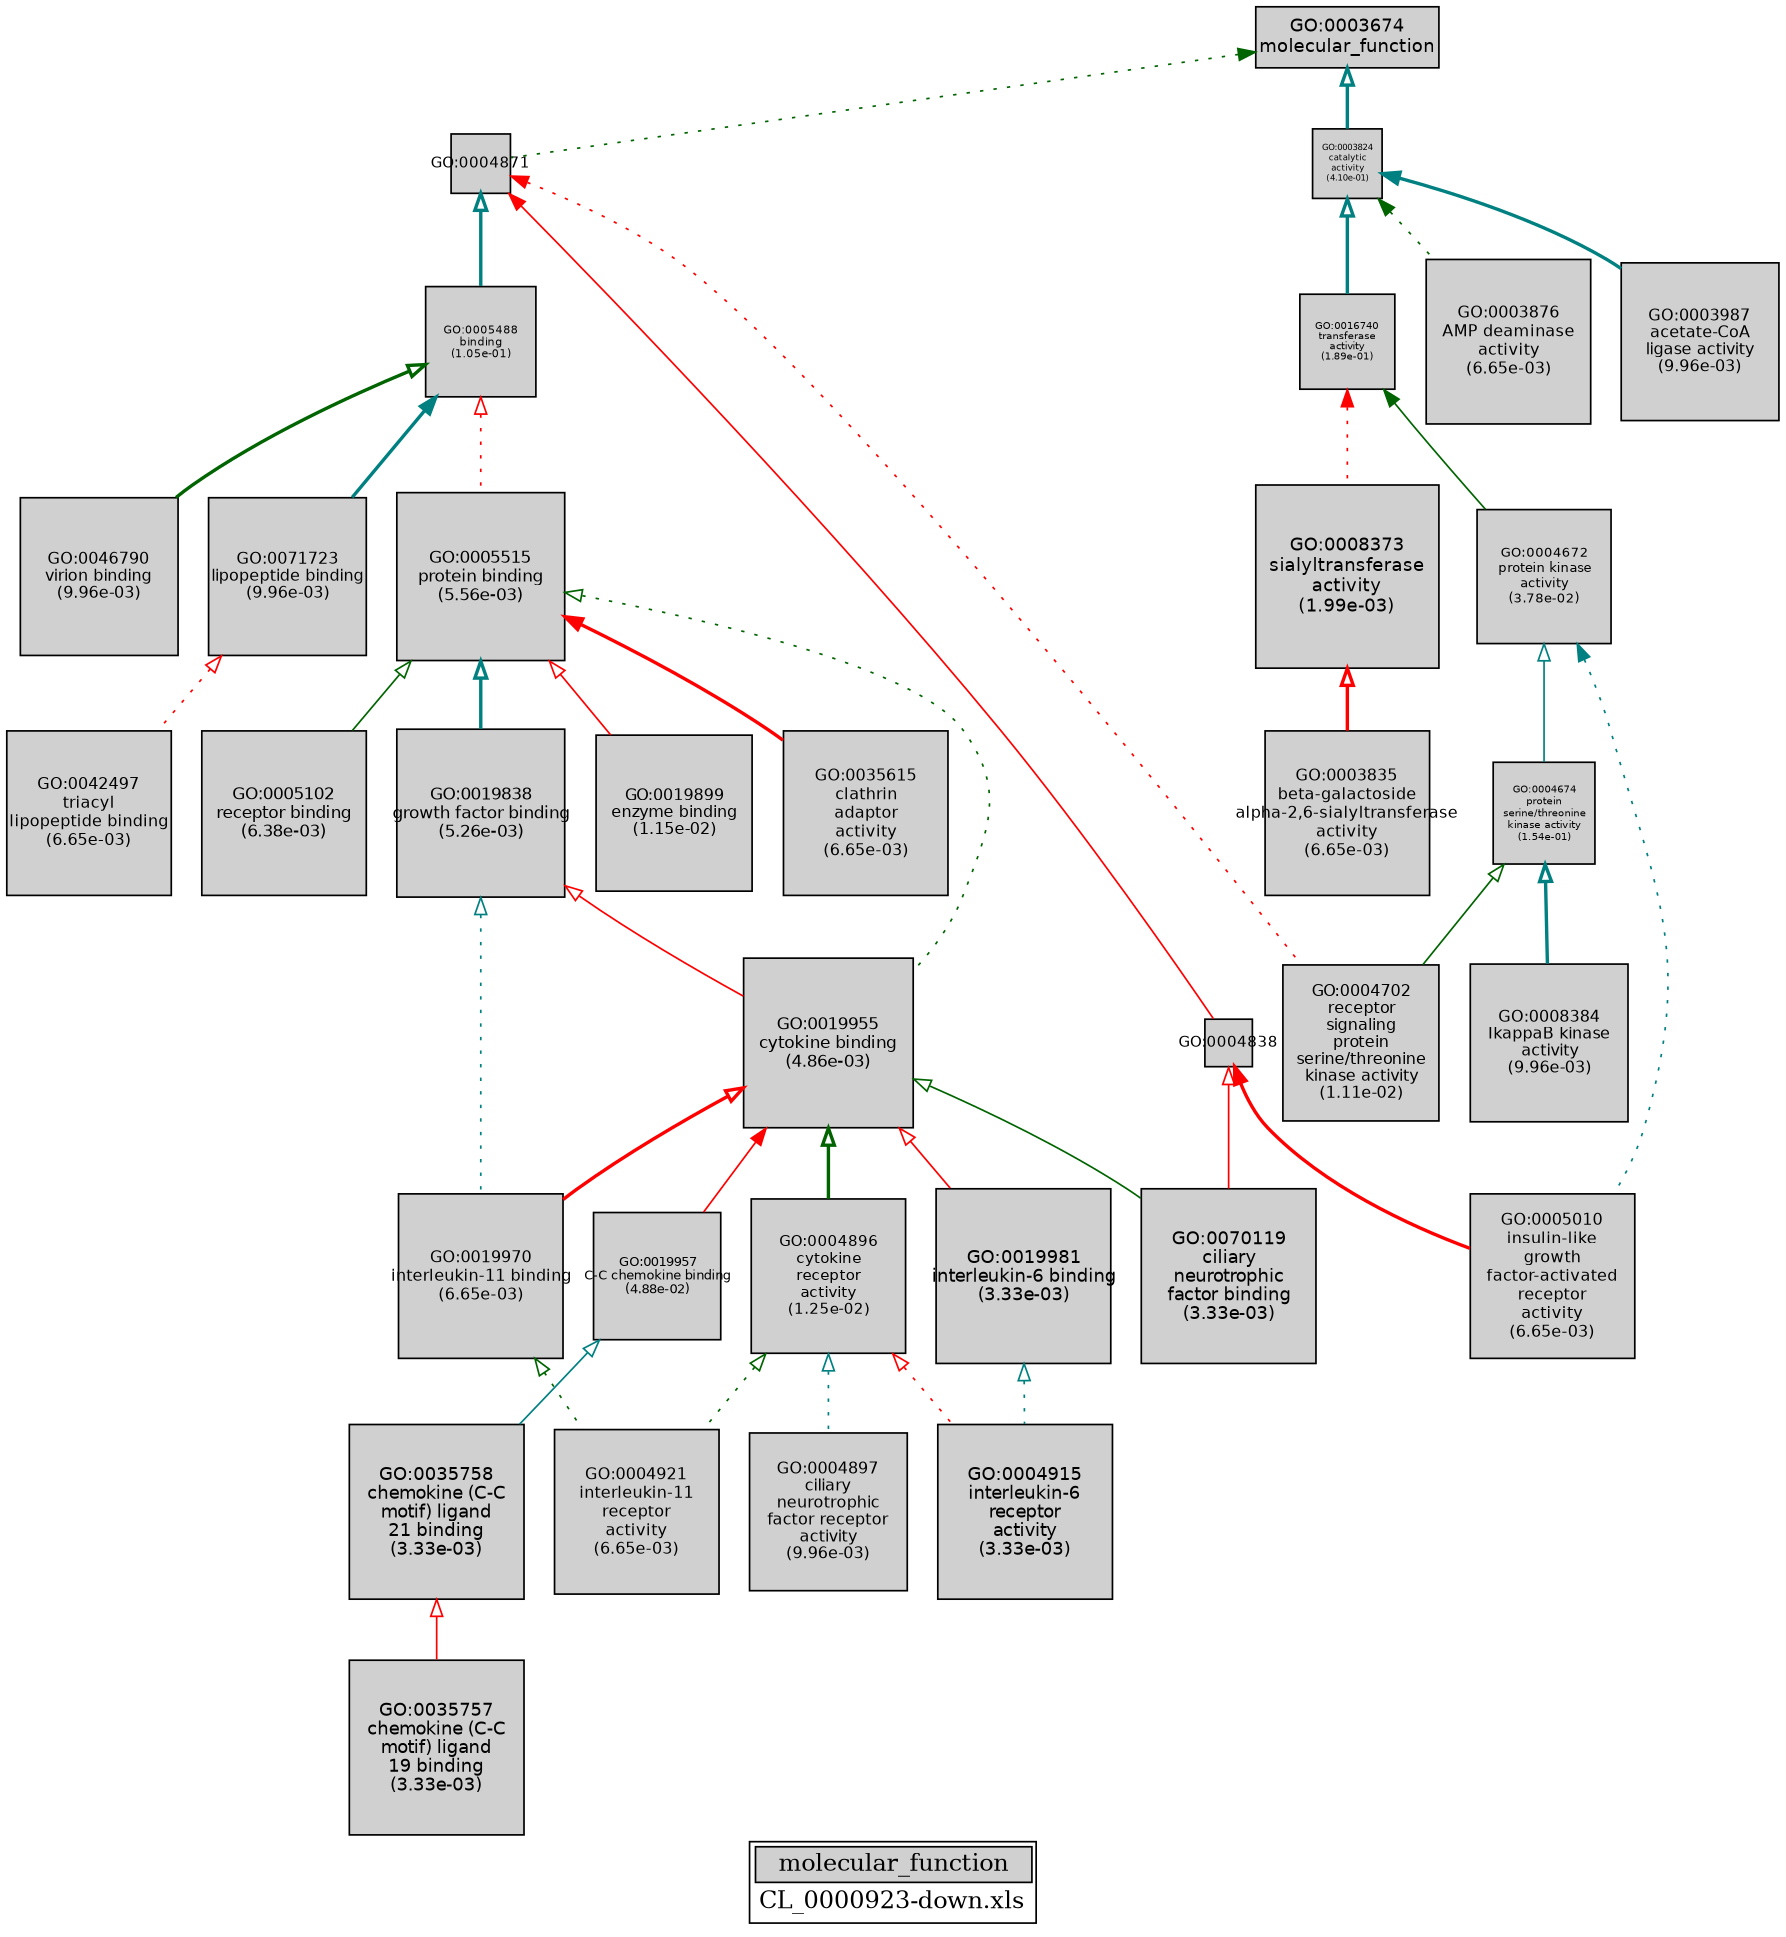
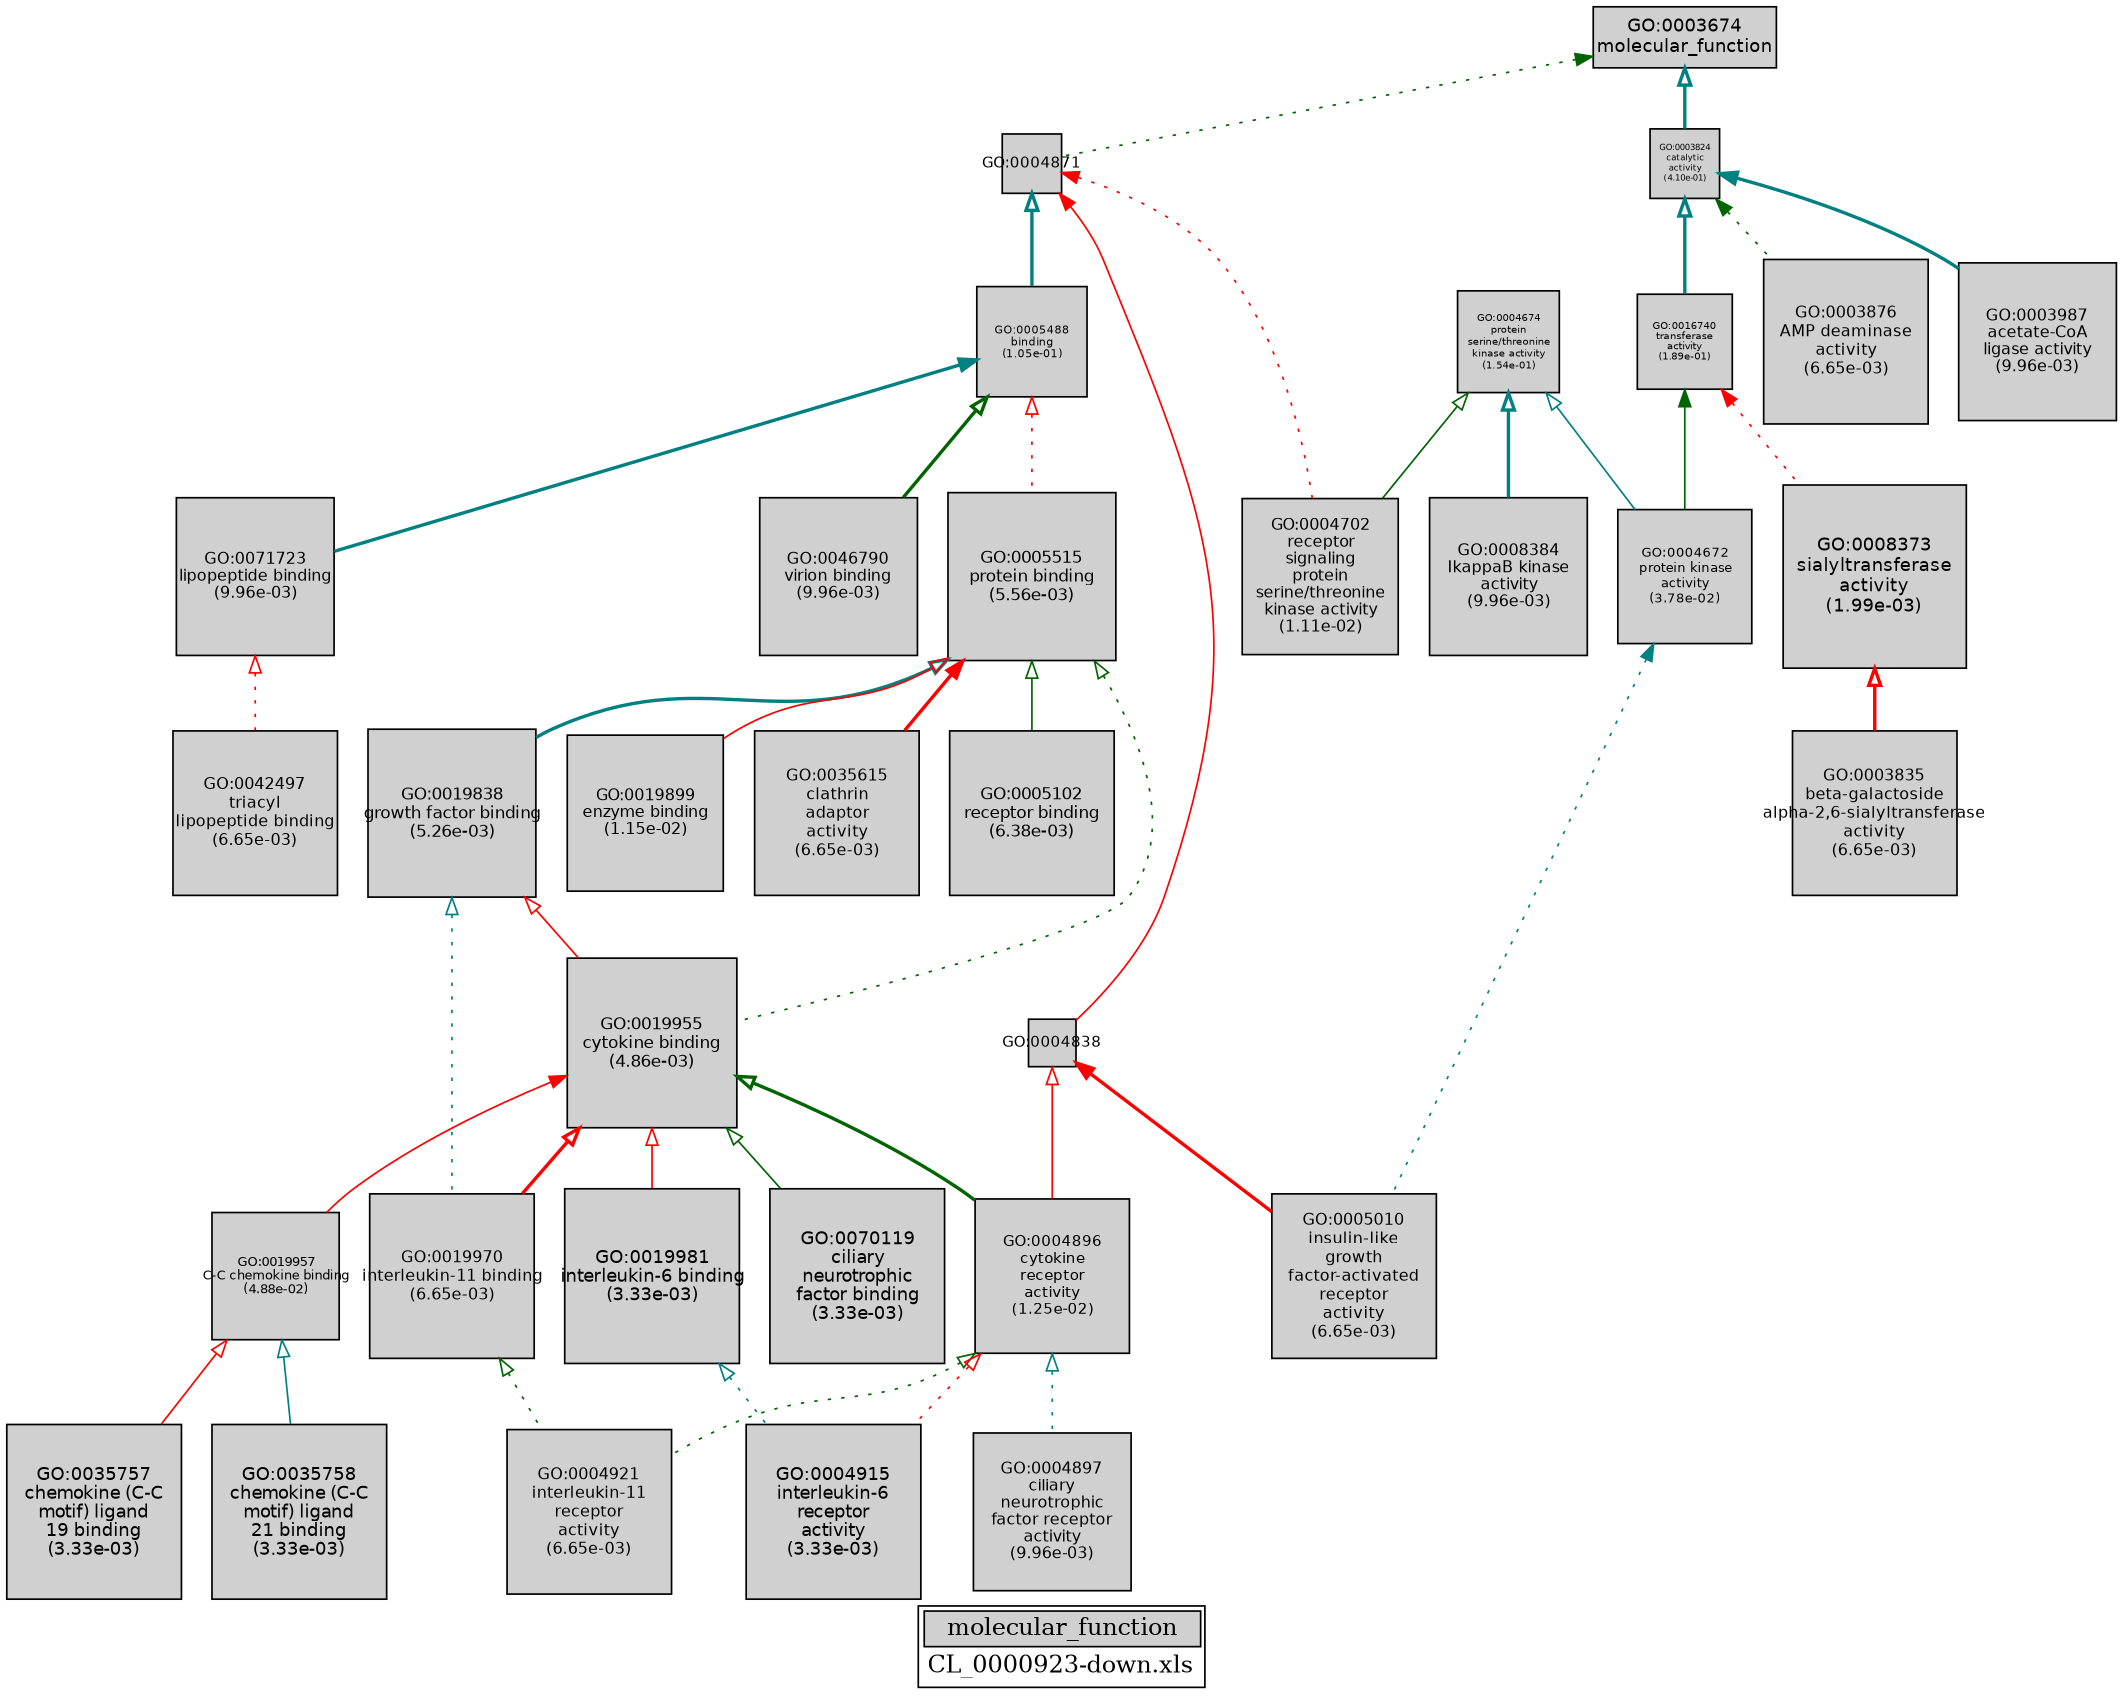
(1544, 711) -> (1596, 458)
(1229, 1137) -> (1052, 1142)
(437, 1638) -> (189, 1389)
